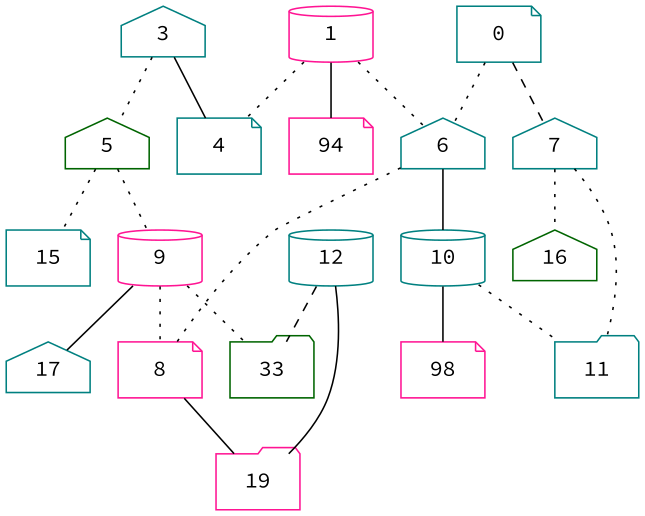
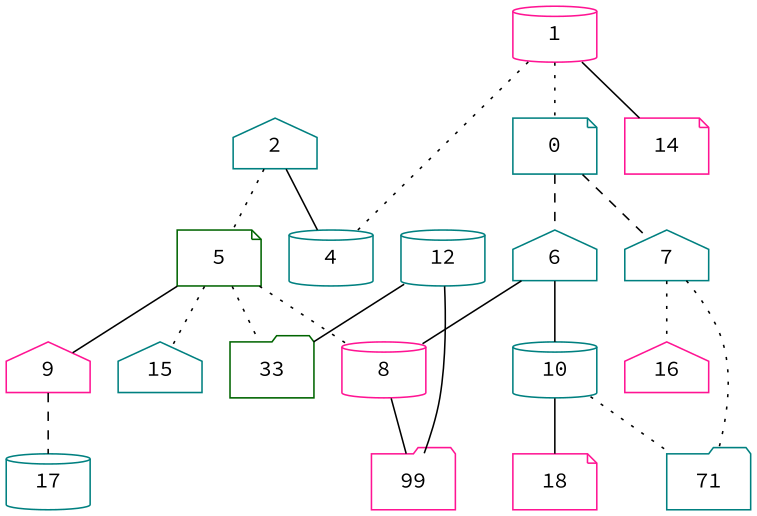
(163, 34) -> (275, 146)
(470, 93) -> (555, 202)
(391, 94) -> (555, 90)
(107, 146) -> (219, 258)
(219, 146) -> (331, 258)
(331, 146) -> (667, 146)
(132, 200) -> (125, 319)
(272, 233) -> (472, 312)
(48, 258) -> (160, 370)
(160, 258) -> (48, 370)
(555, 258) -> (667, 370)
(160, 314) -> (303, 315)
(216, 314) -> (246, 314)
(301, 314) -> (359, 313)
(100, 318) -> (48, 423)
(48, 370) -> (48, 482)
(160, 370) -> (384, 370)
(443, 370) -> (555, 482)
(597, 370) -> (709, 482)
(258, 482) -> (413, 482)
